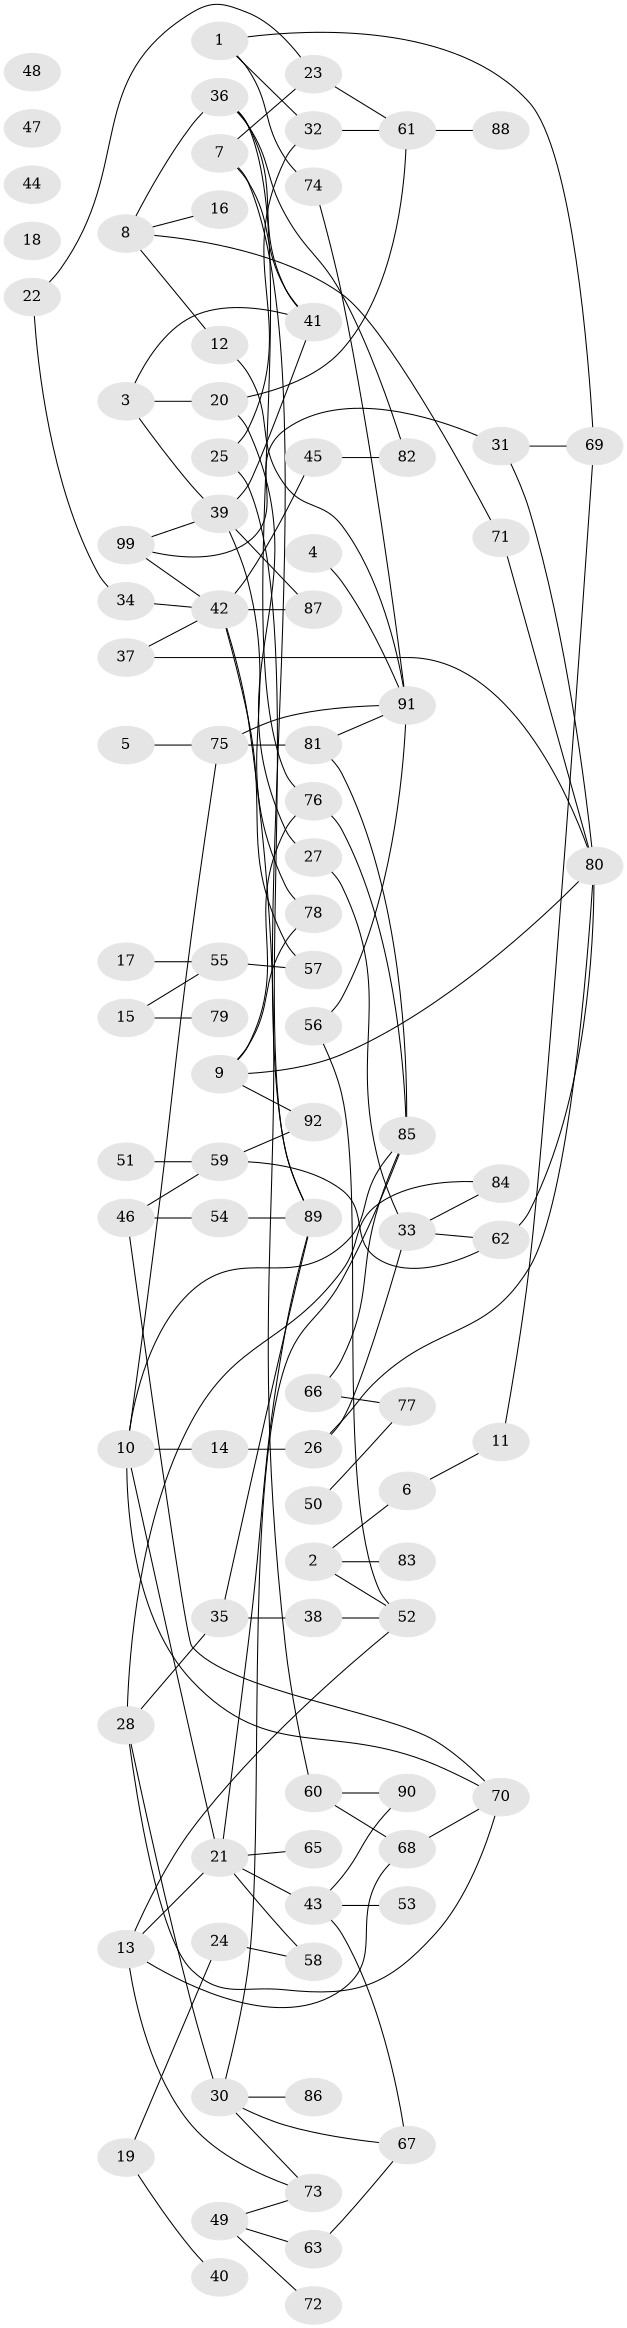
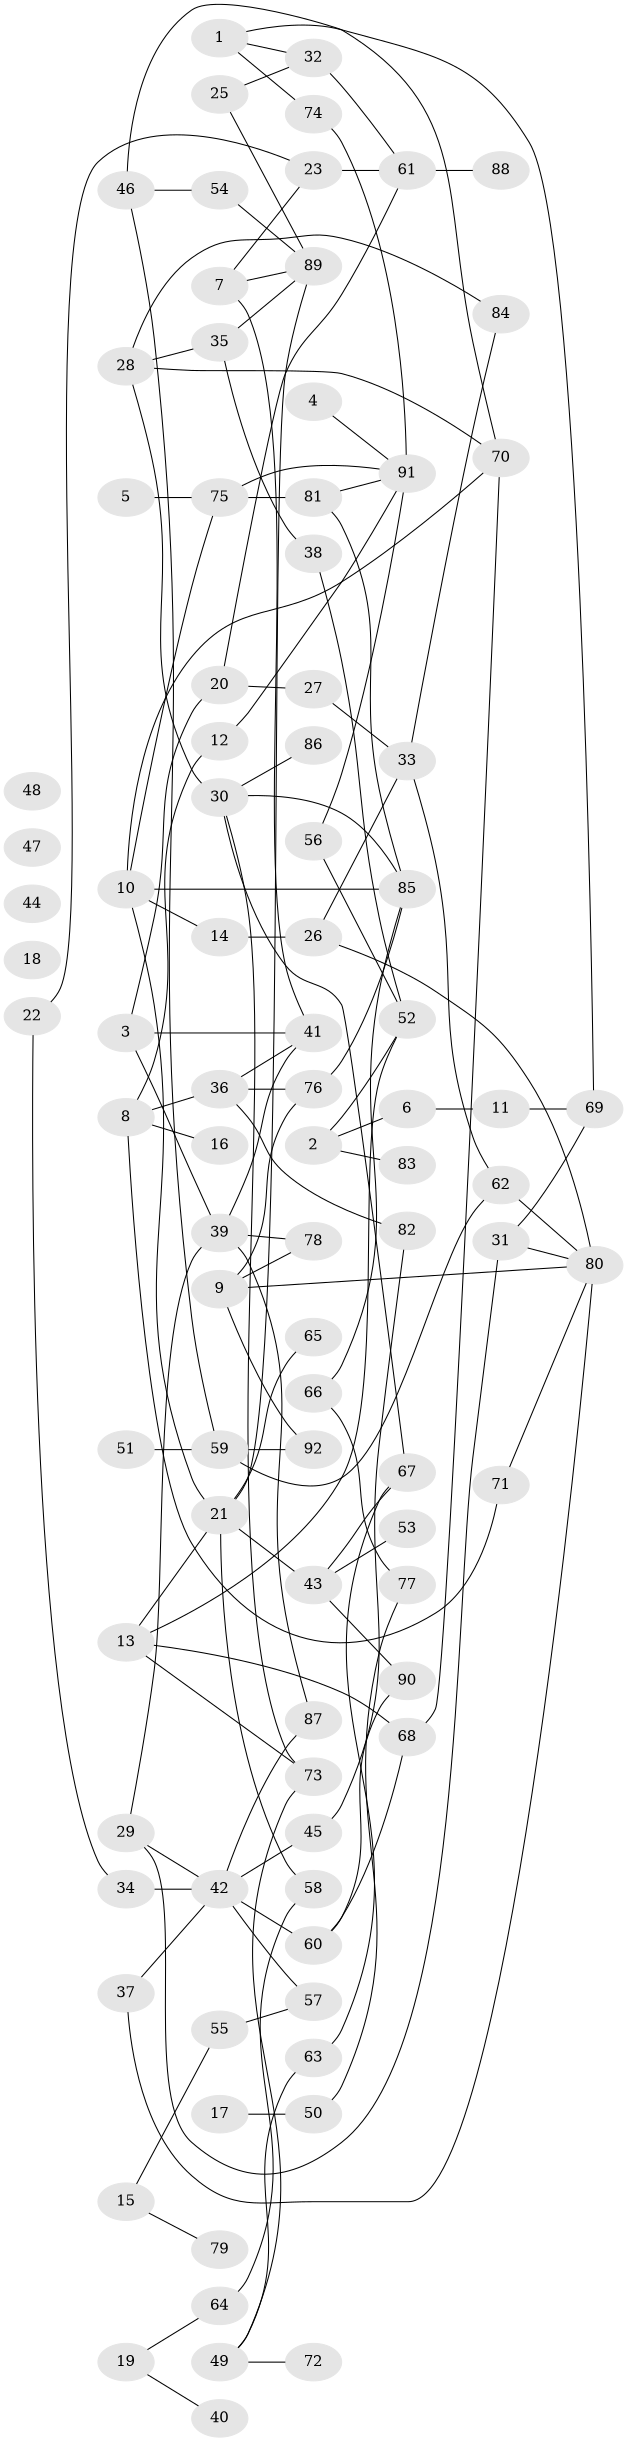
(126, 545) -> (126, 1833)
(173, 962) -> (262, 2114)
(220, 1942) -> (220, 2306)
